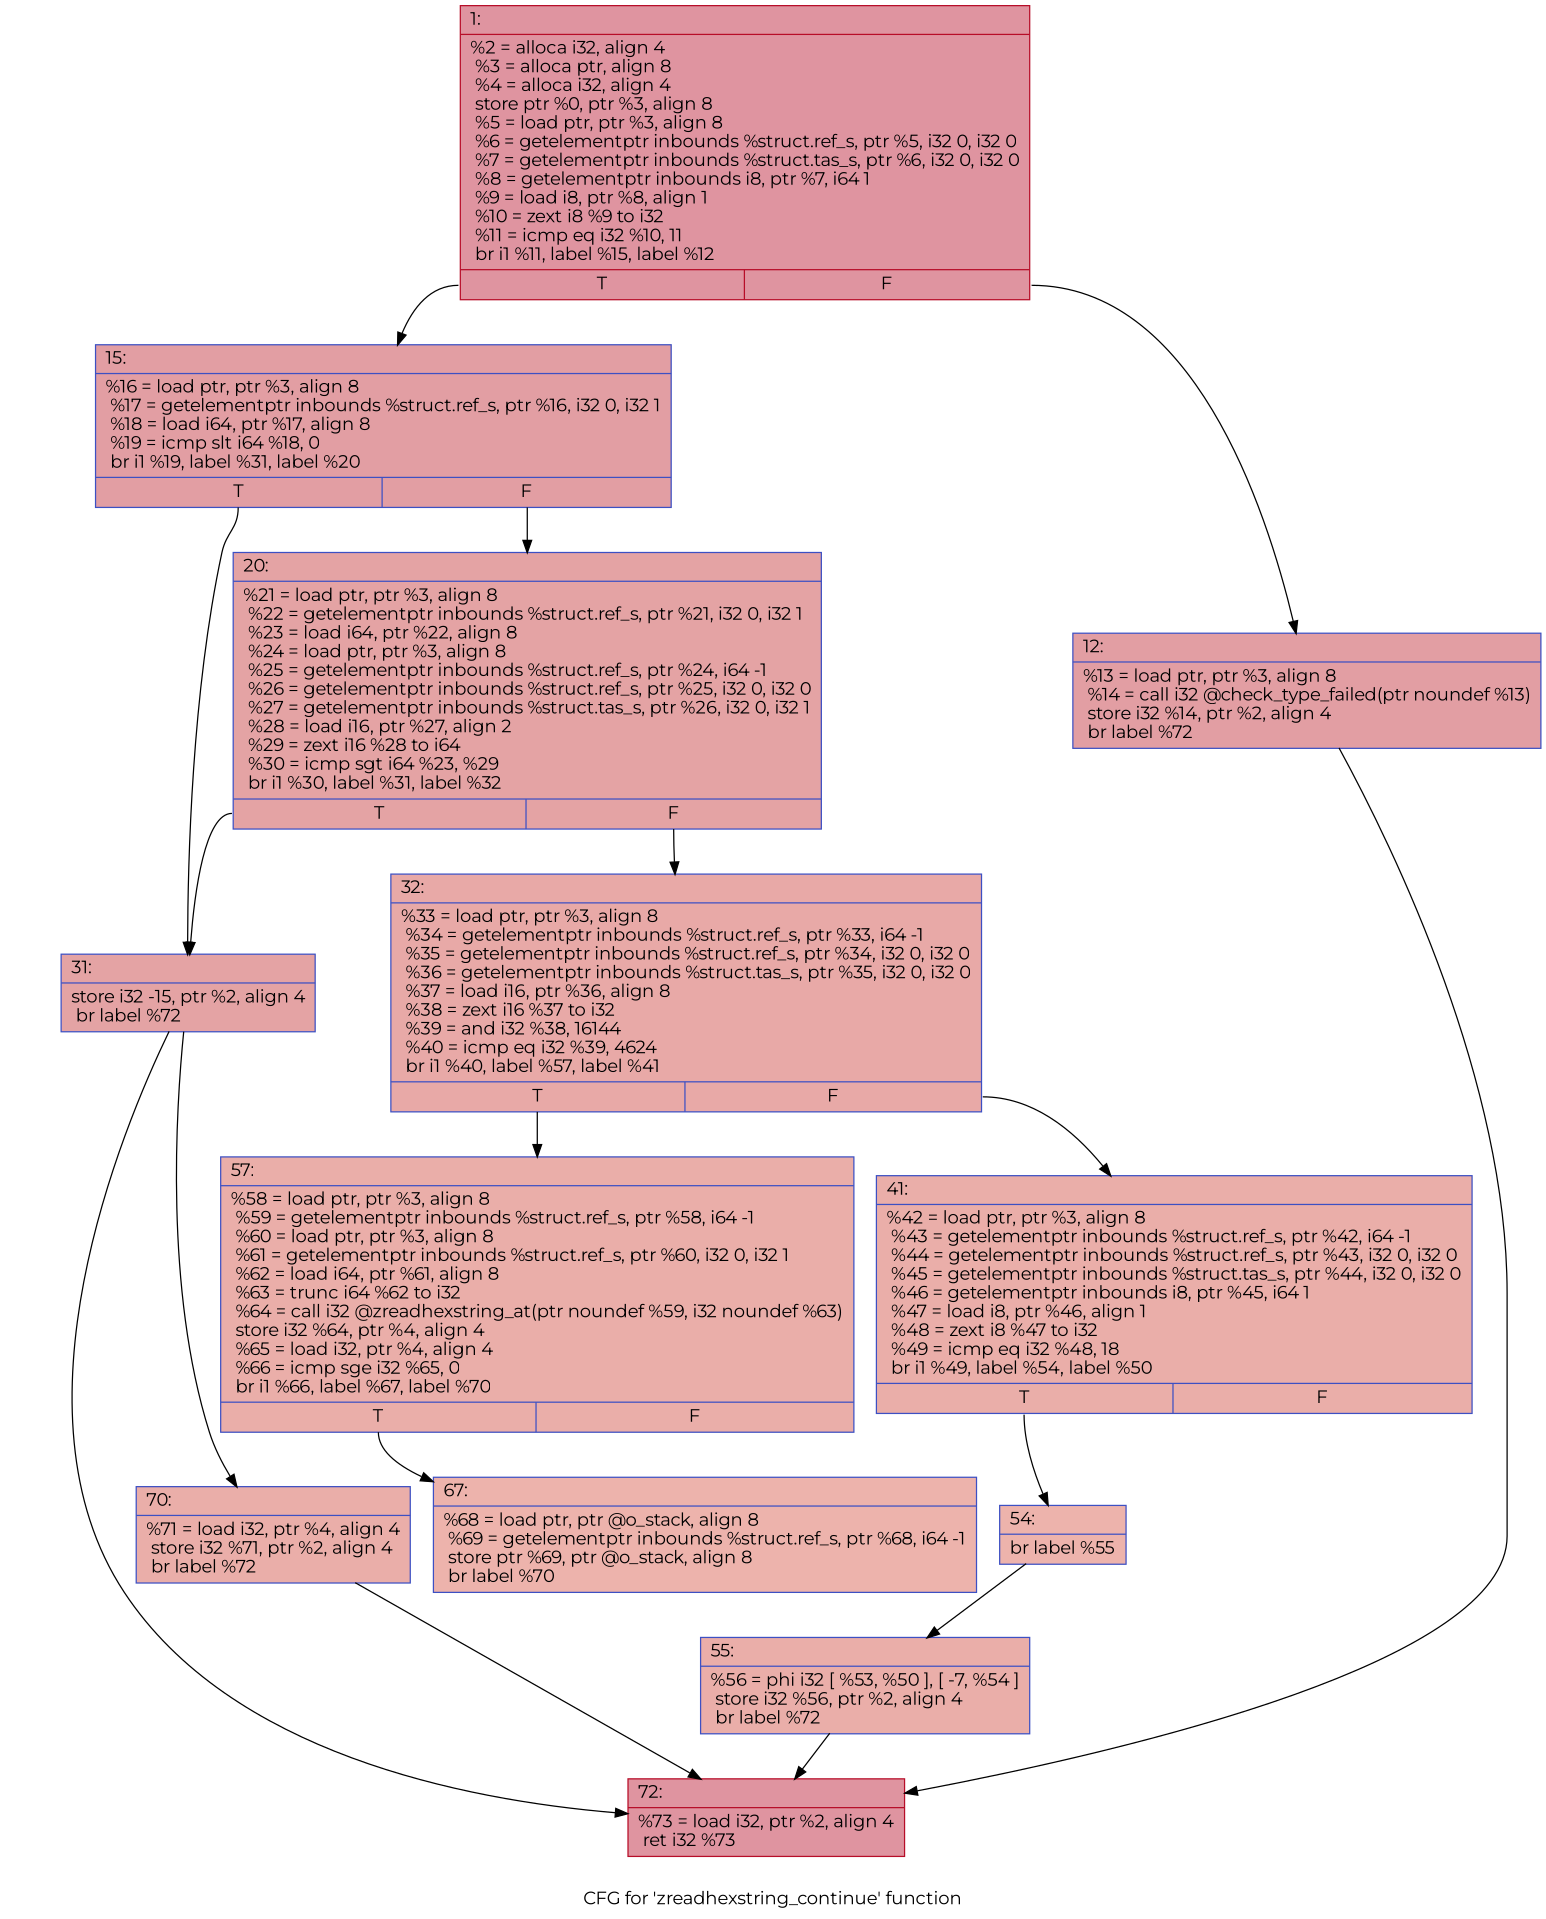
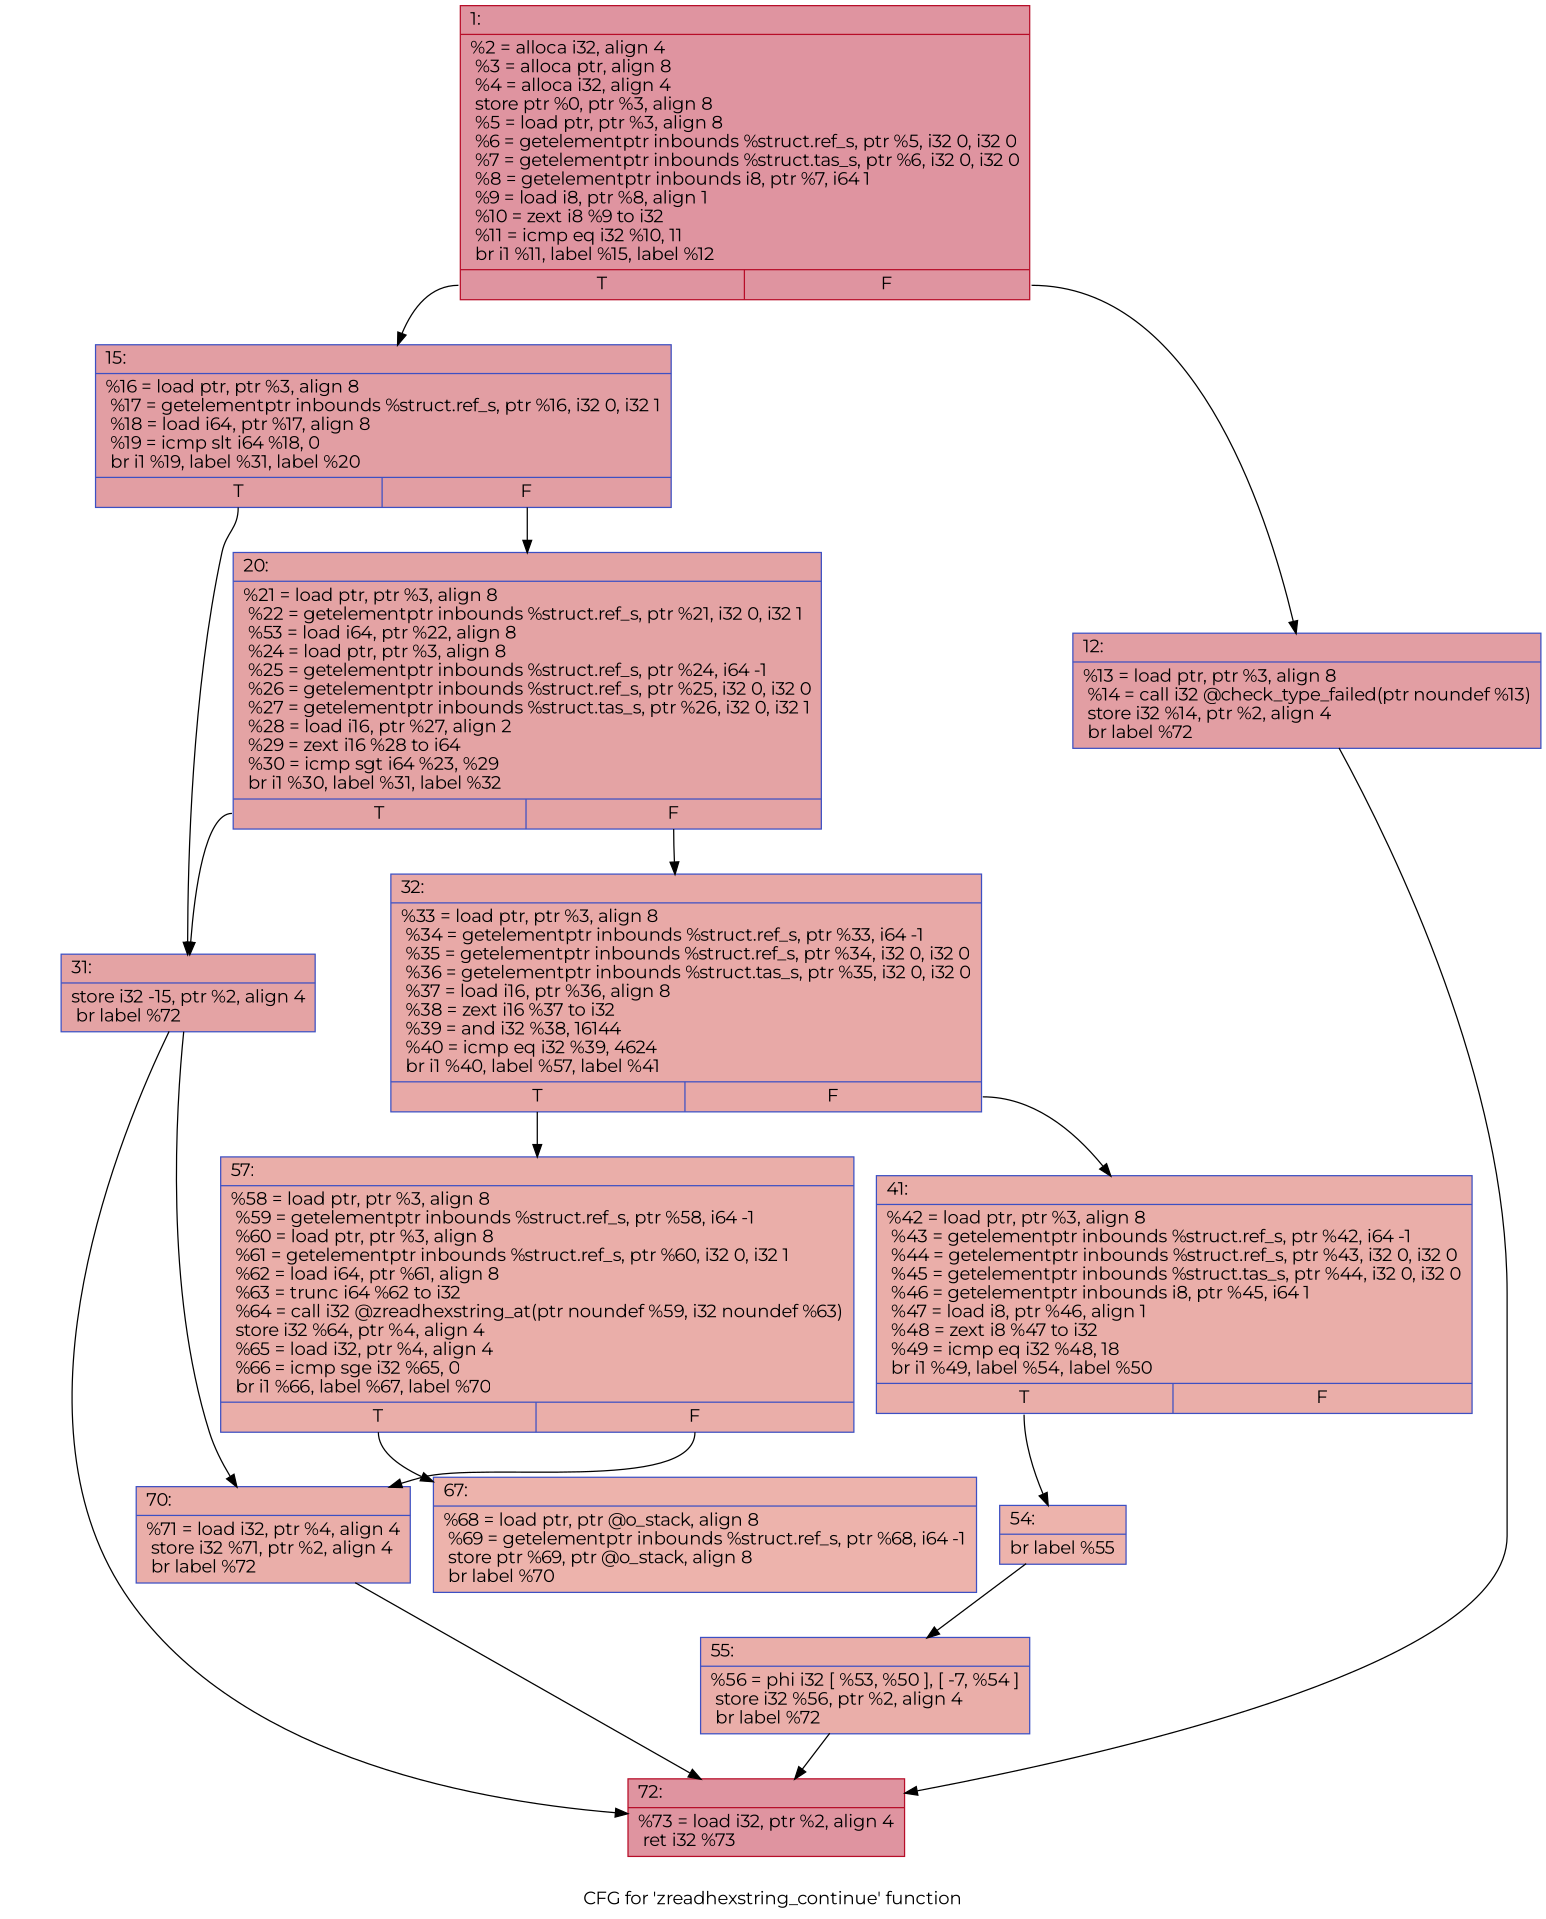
(381, 633) -> (380, 633)
none -> (555, 1472)
